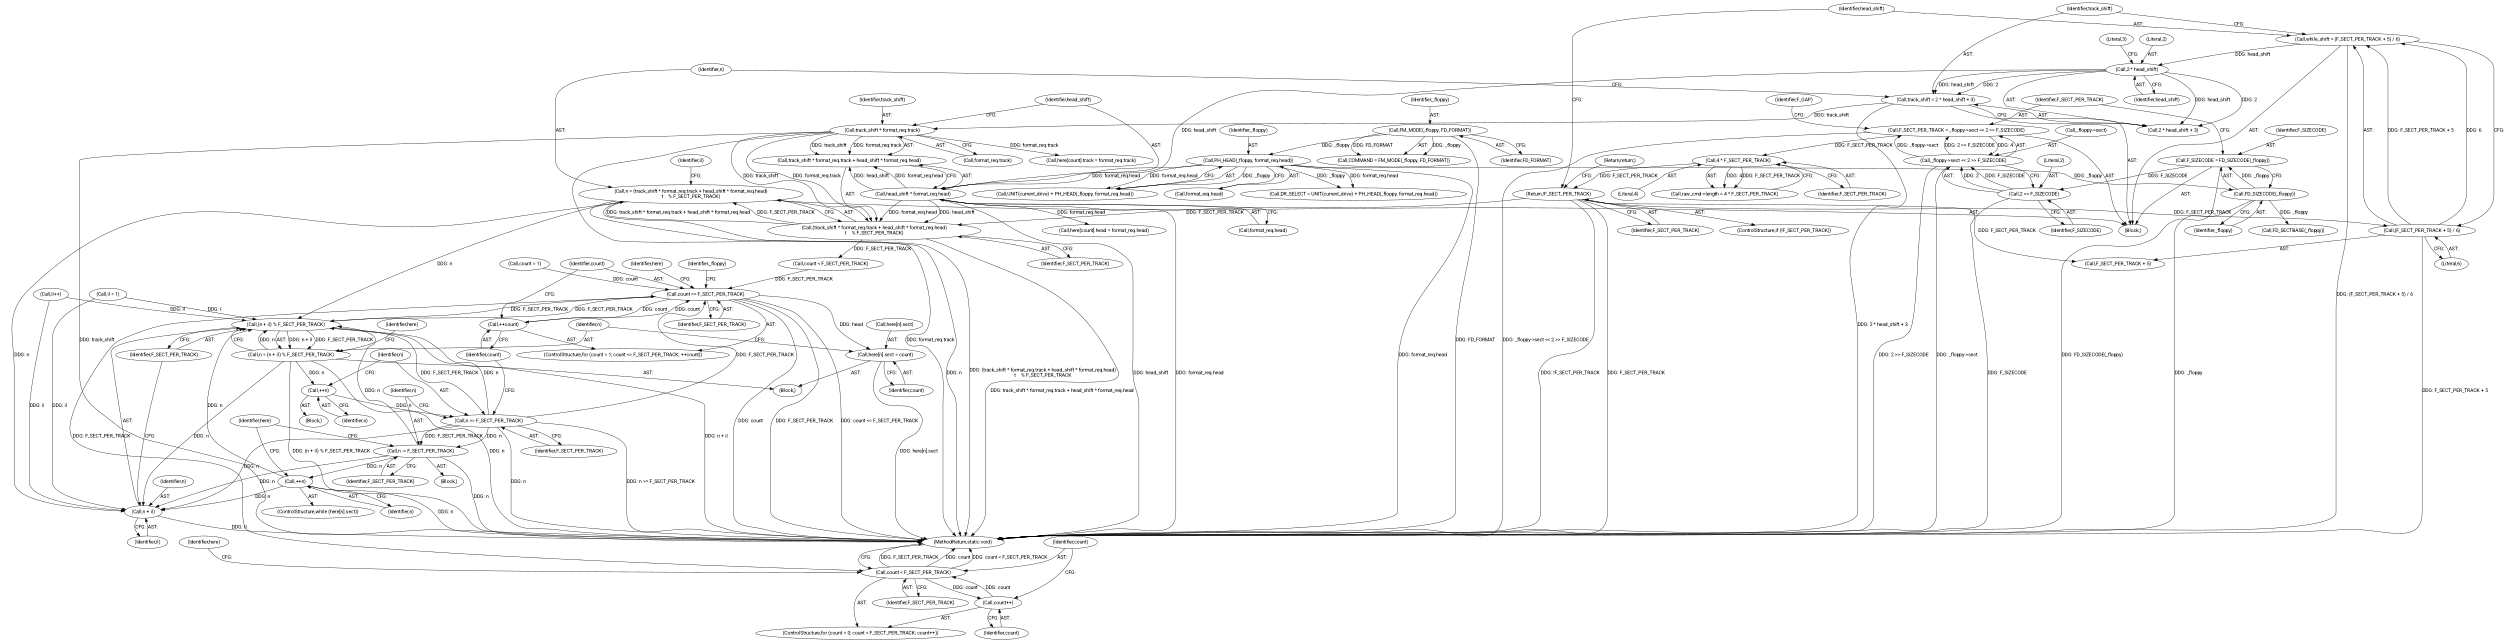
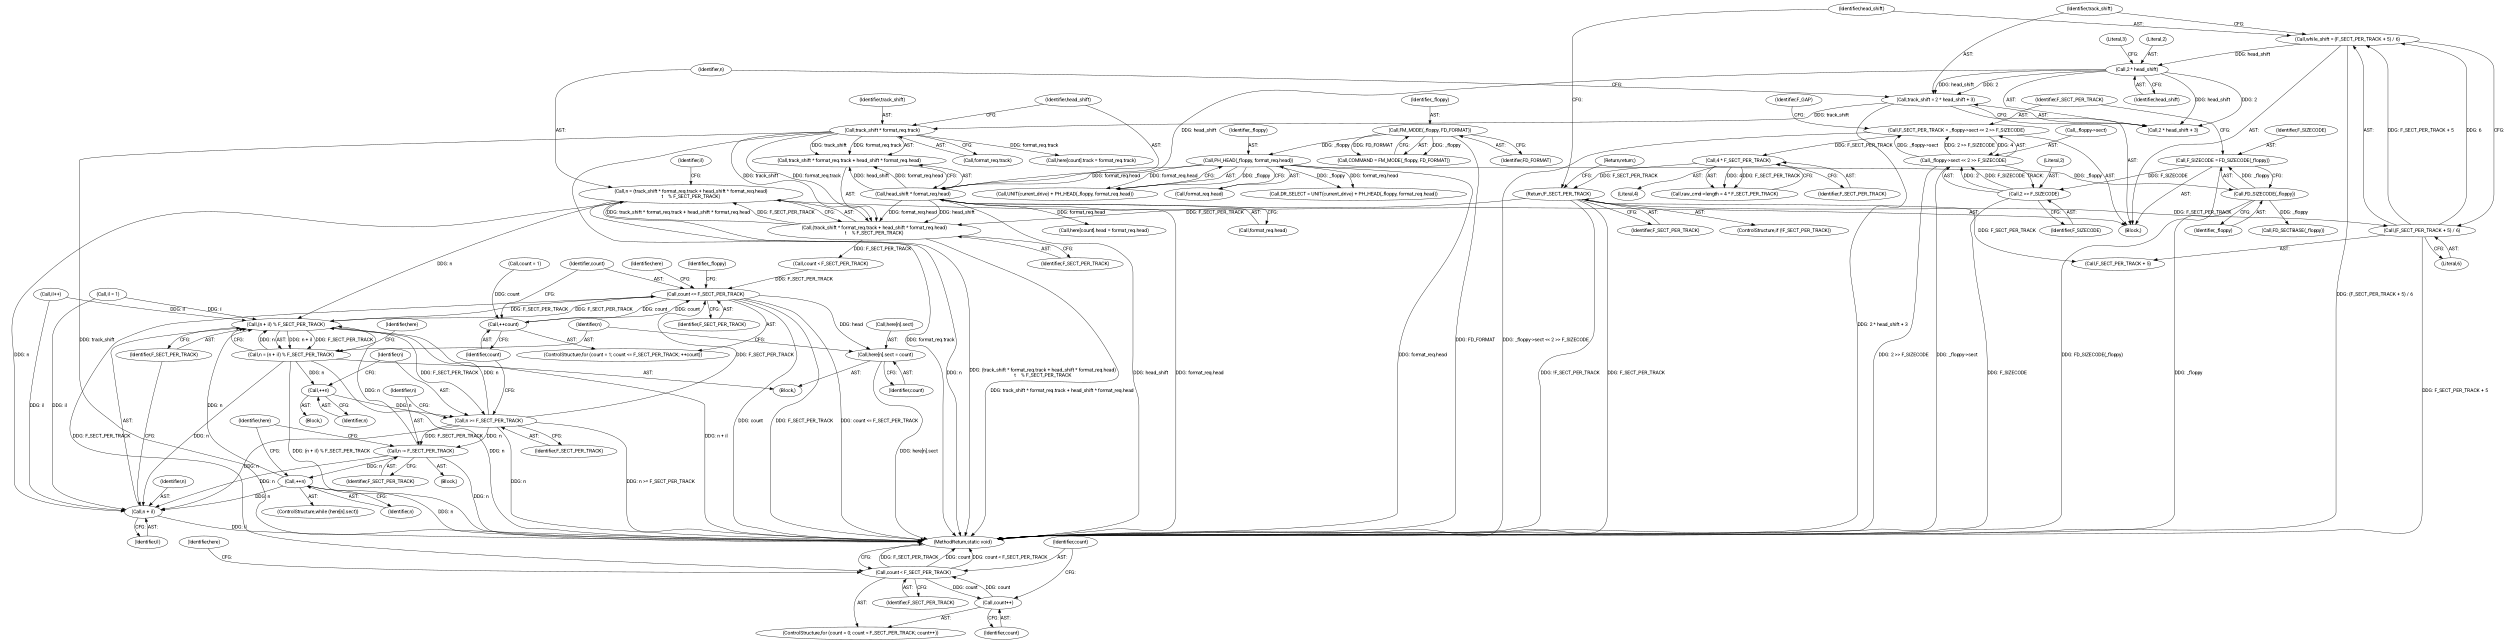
none -> (1398, 145)
(1667, 174) -> (1679, 179)
(2036, 176) -> (2036, 176)
(604, 280) -> (495, 289)
